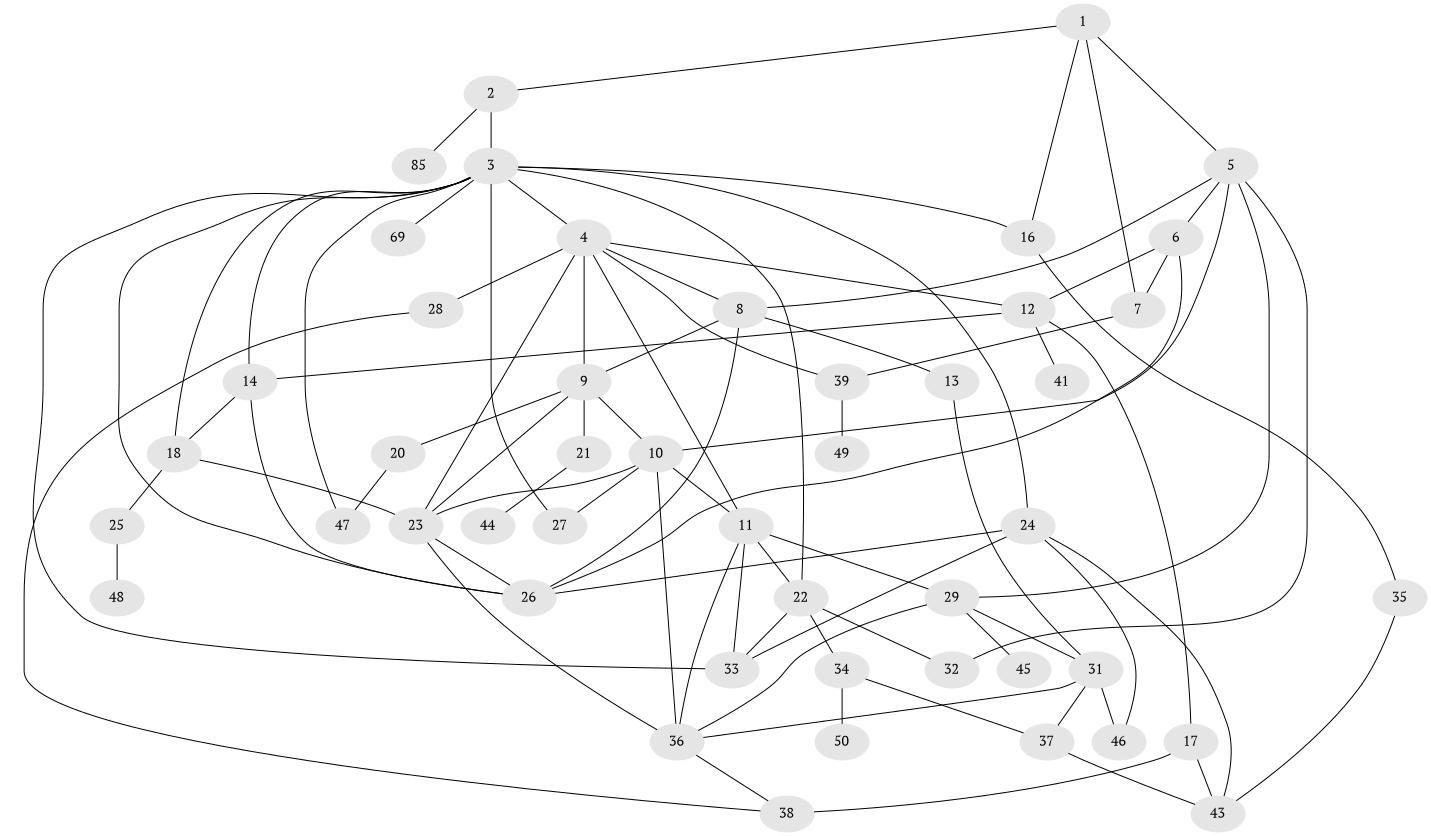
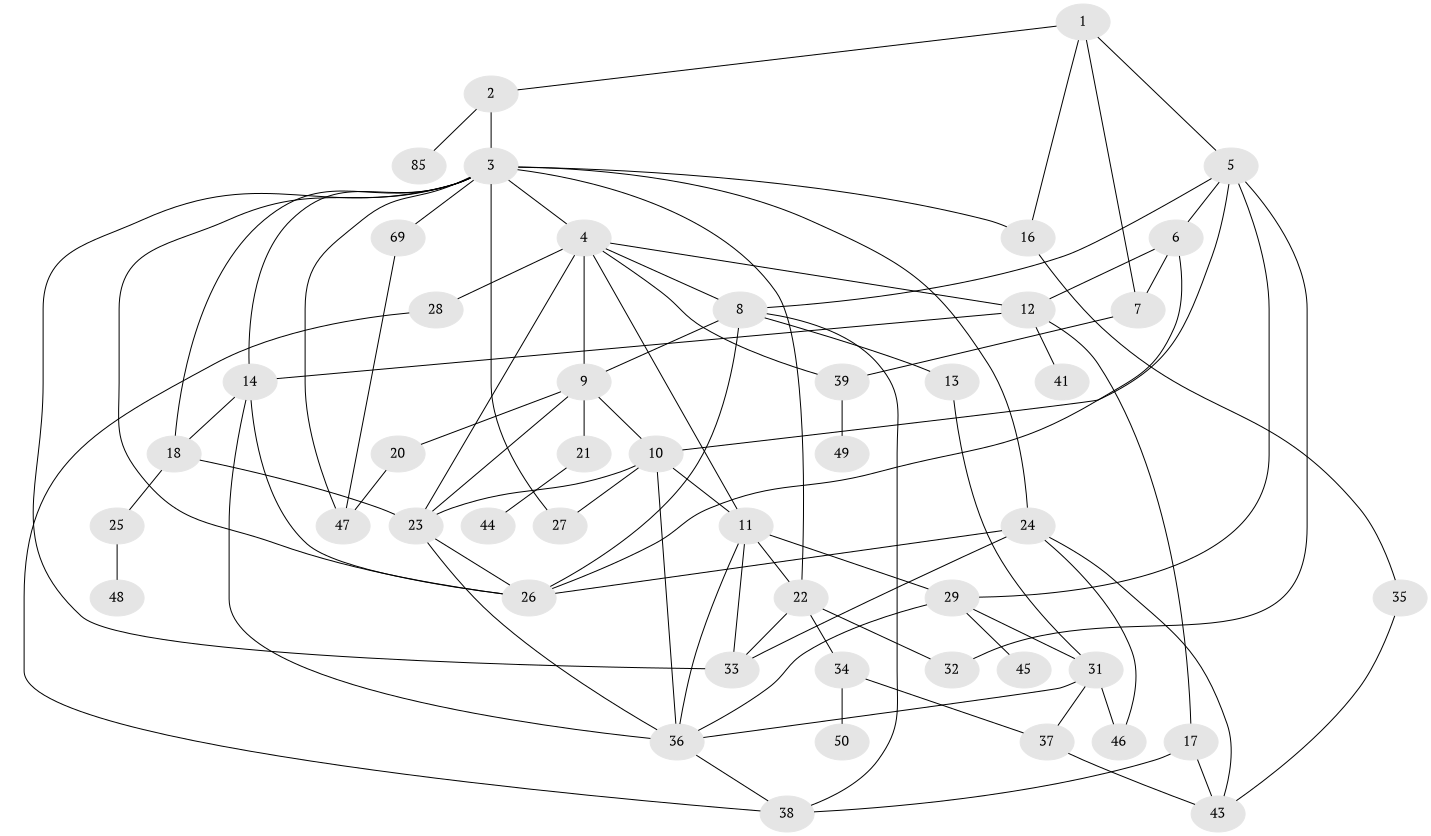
none -> (371, 382)
none -> (897, 525)
none -> (327, 675)
